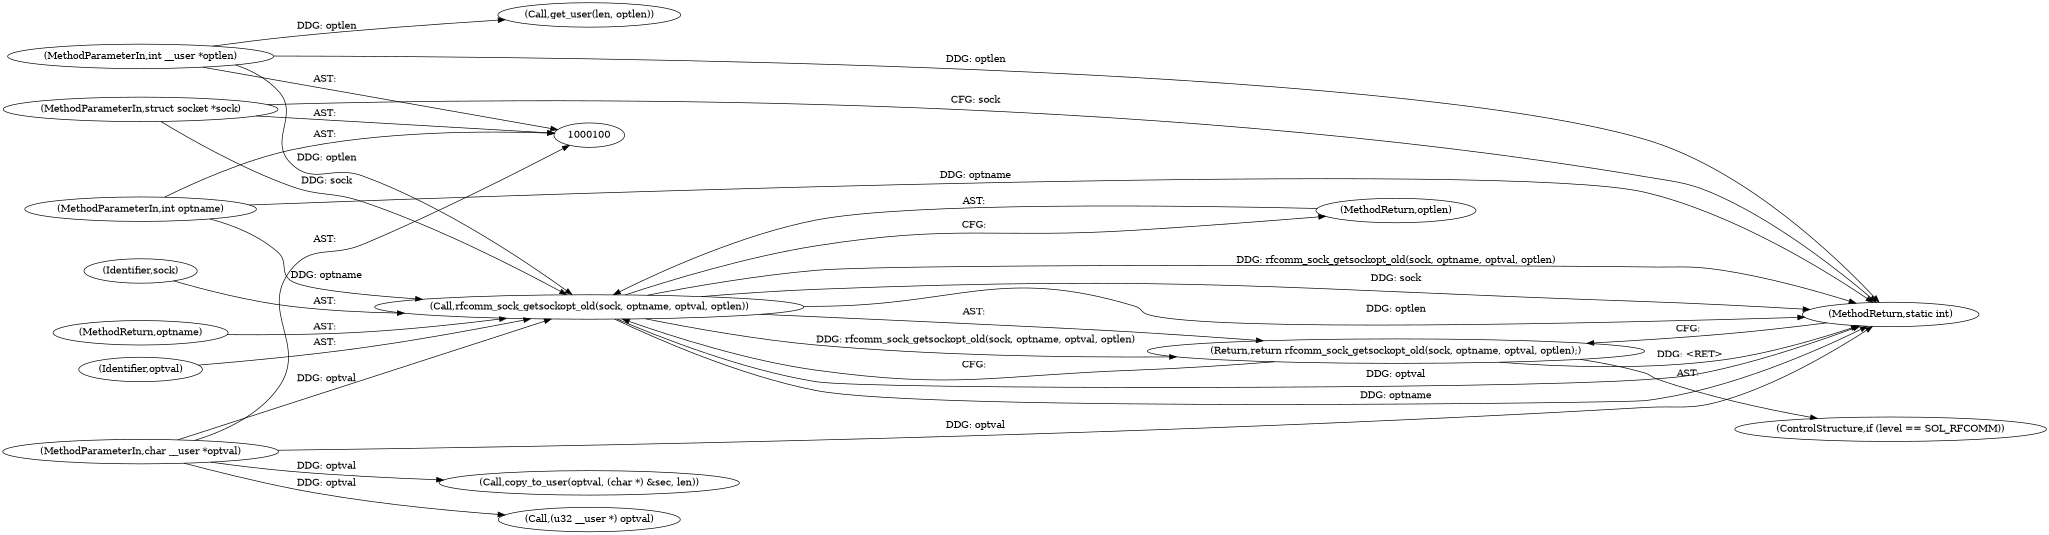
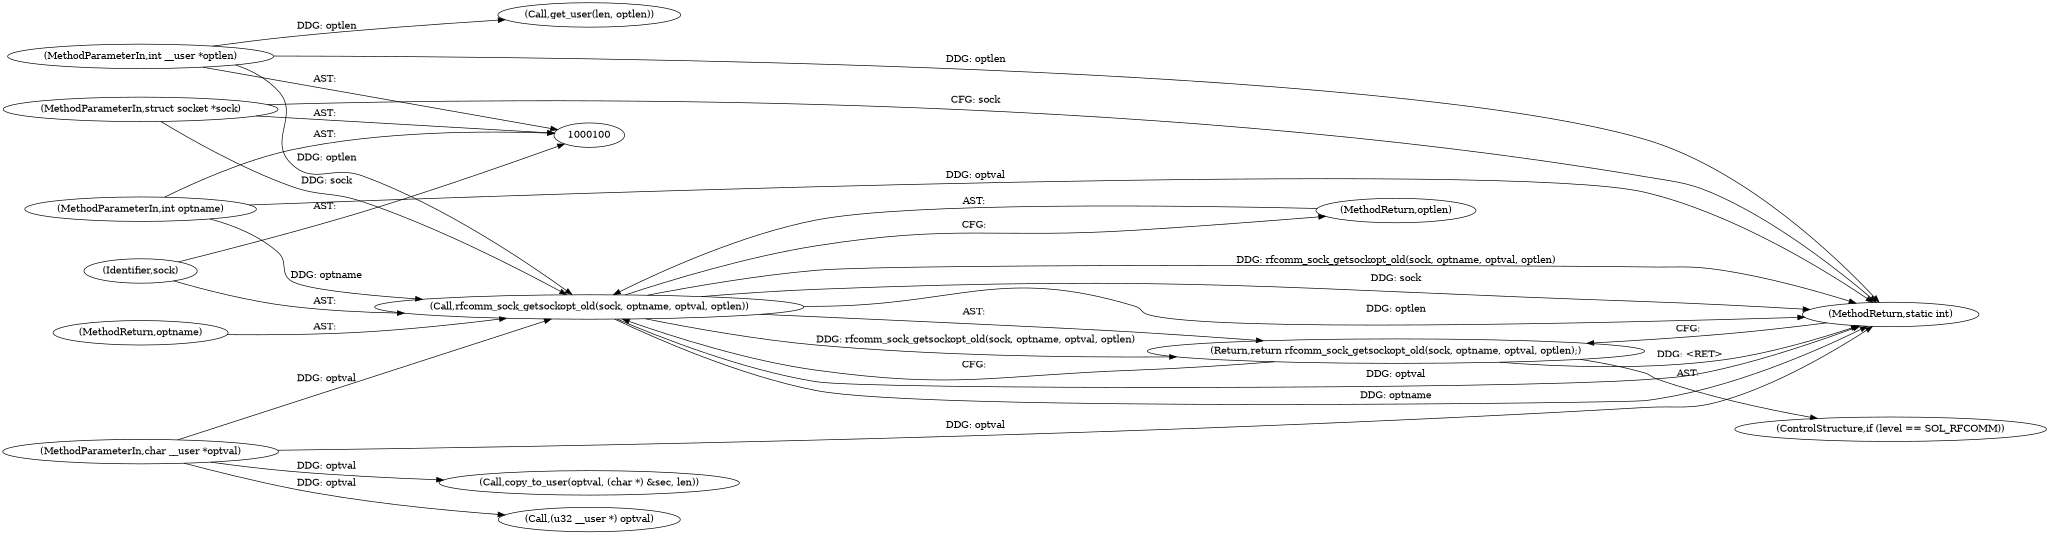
(976, 176) -> (976, 176)
(324, 252) -> (370, 210)
(141, 369) -> none
